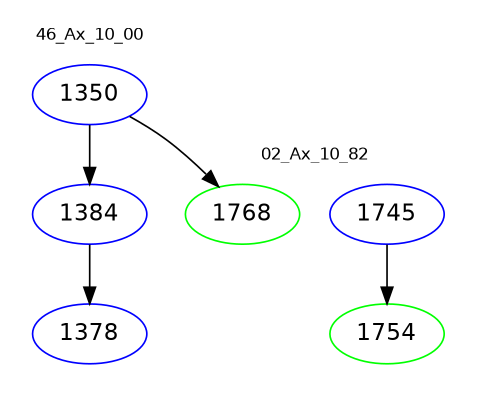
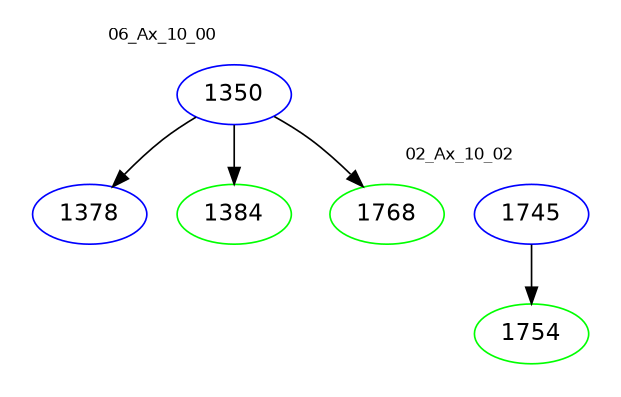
(90, 36) -> (162, 36)
(315, 155) -> (459, 155)
(90, 214) -> (234, 214)
(90, 266) -> (158, 143)
